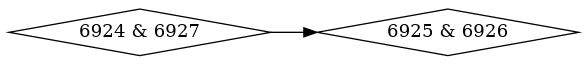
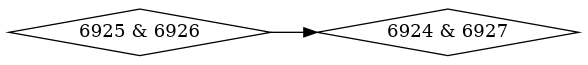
(287, 32) -> (287, 32)
